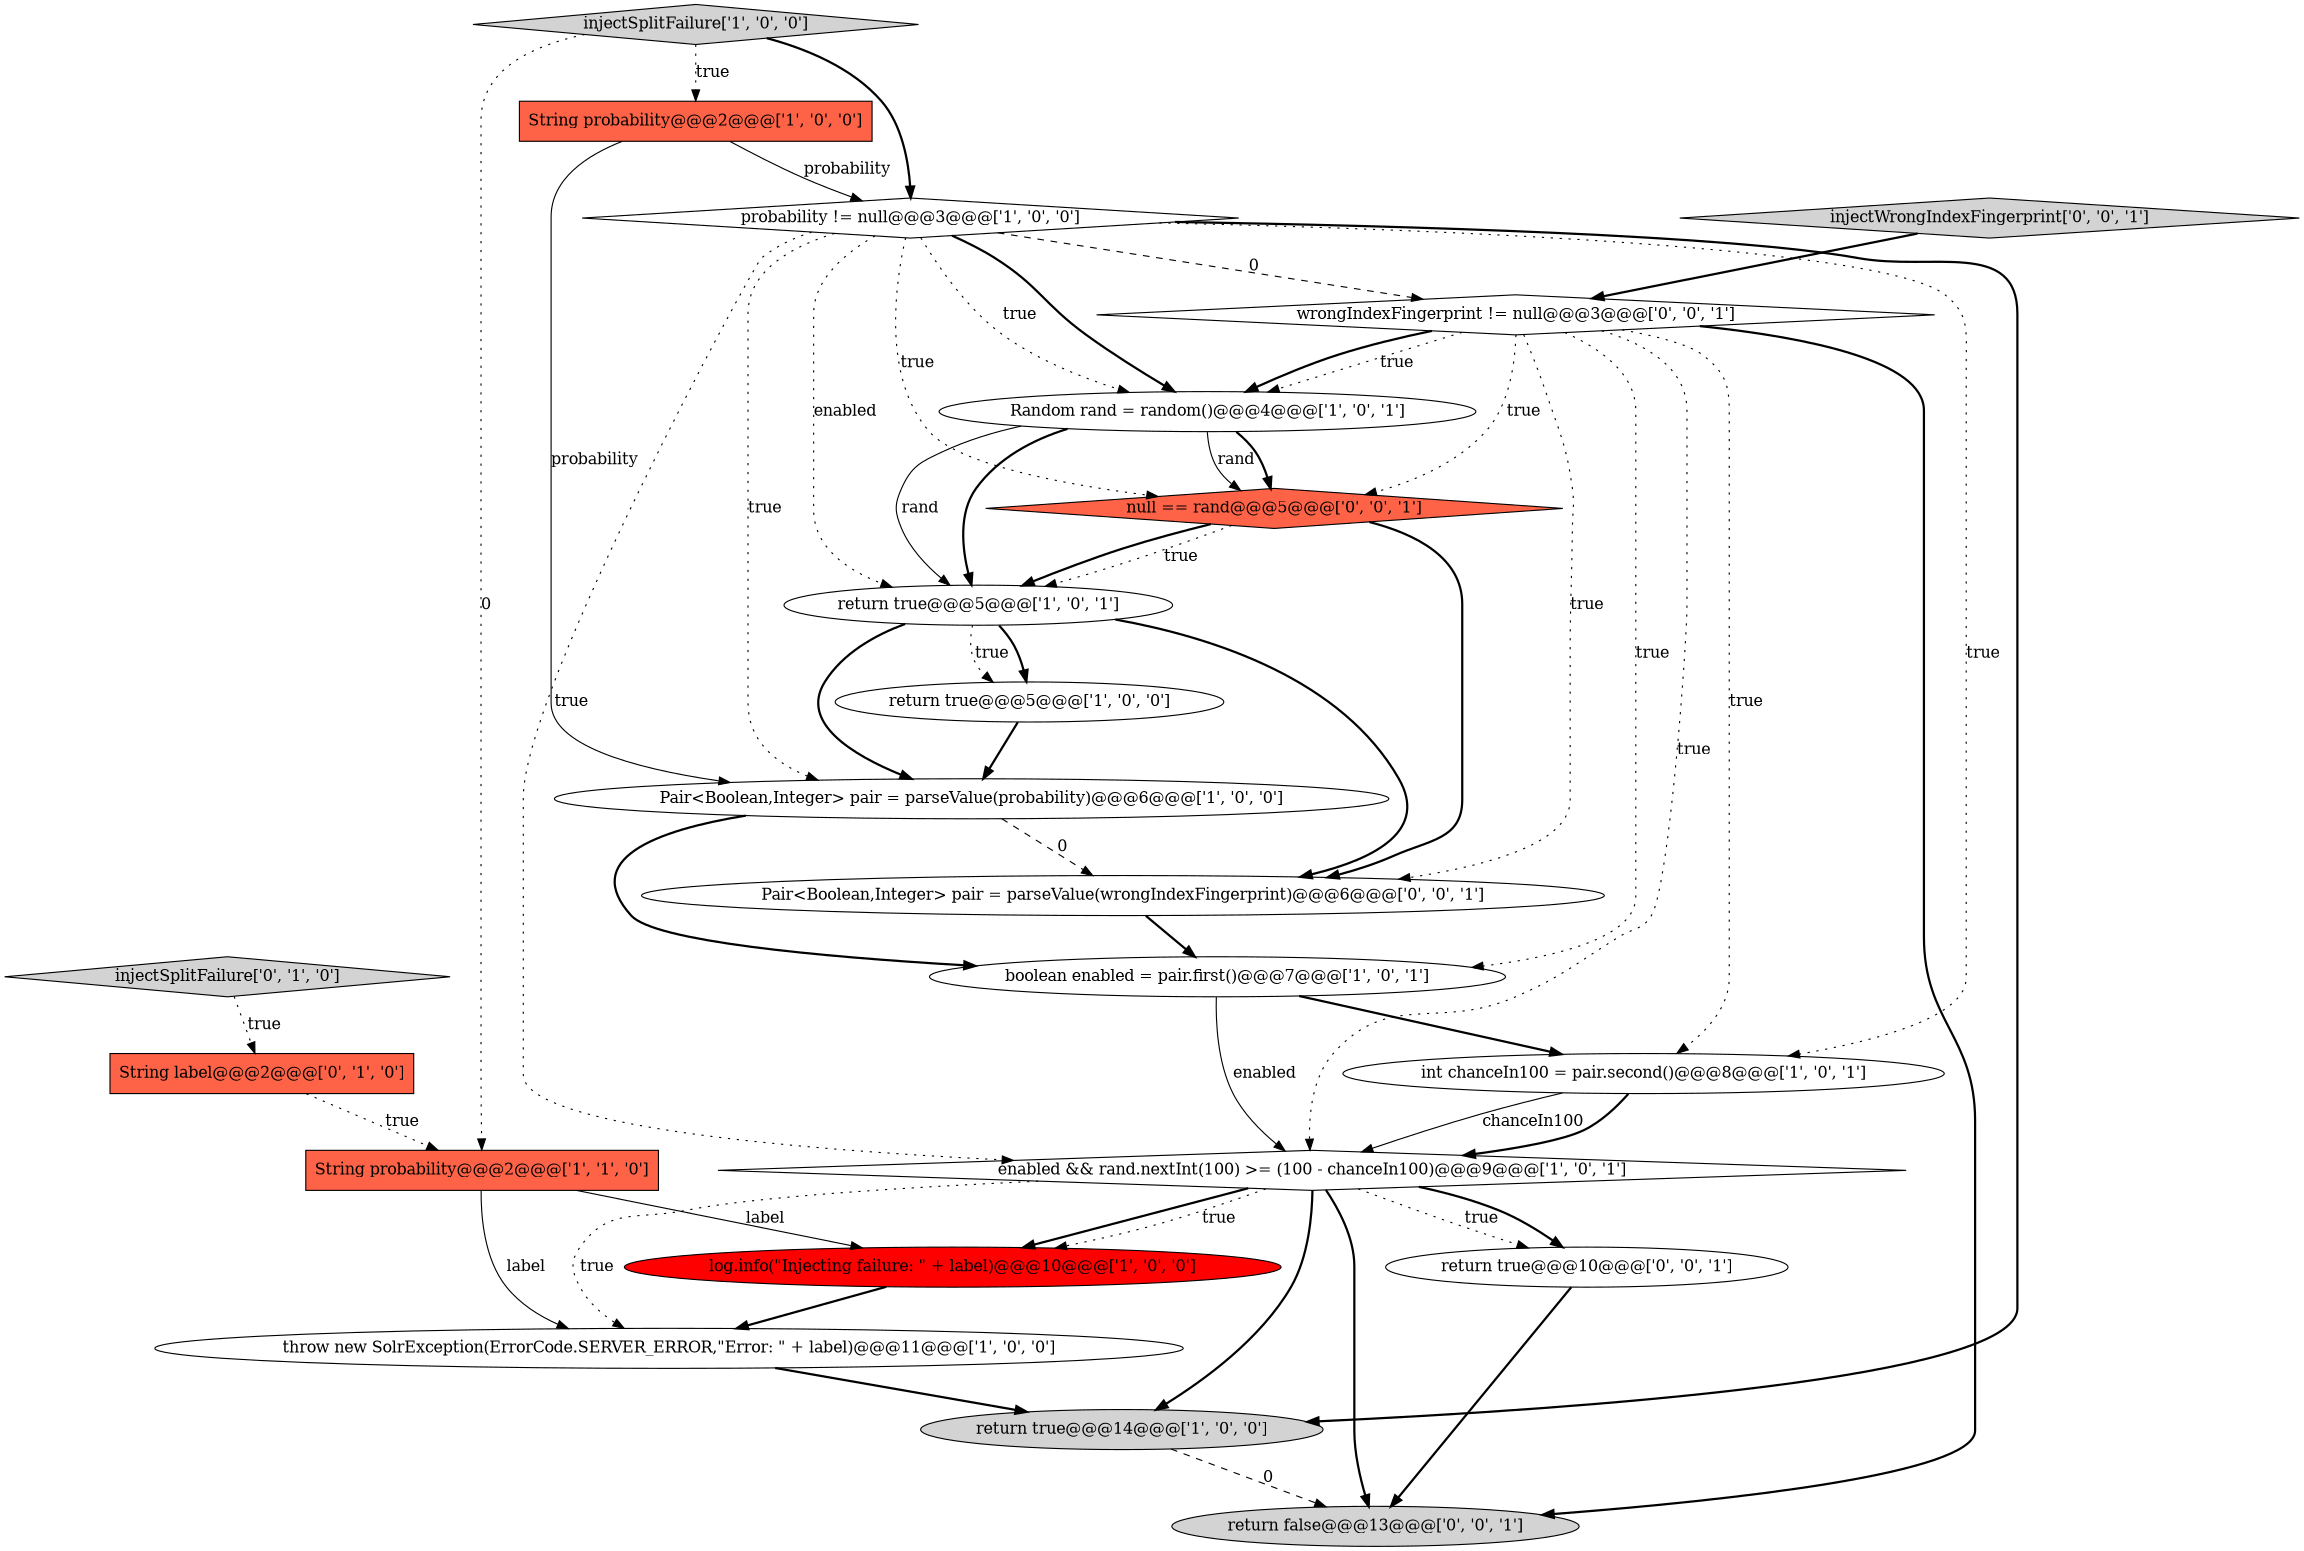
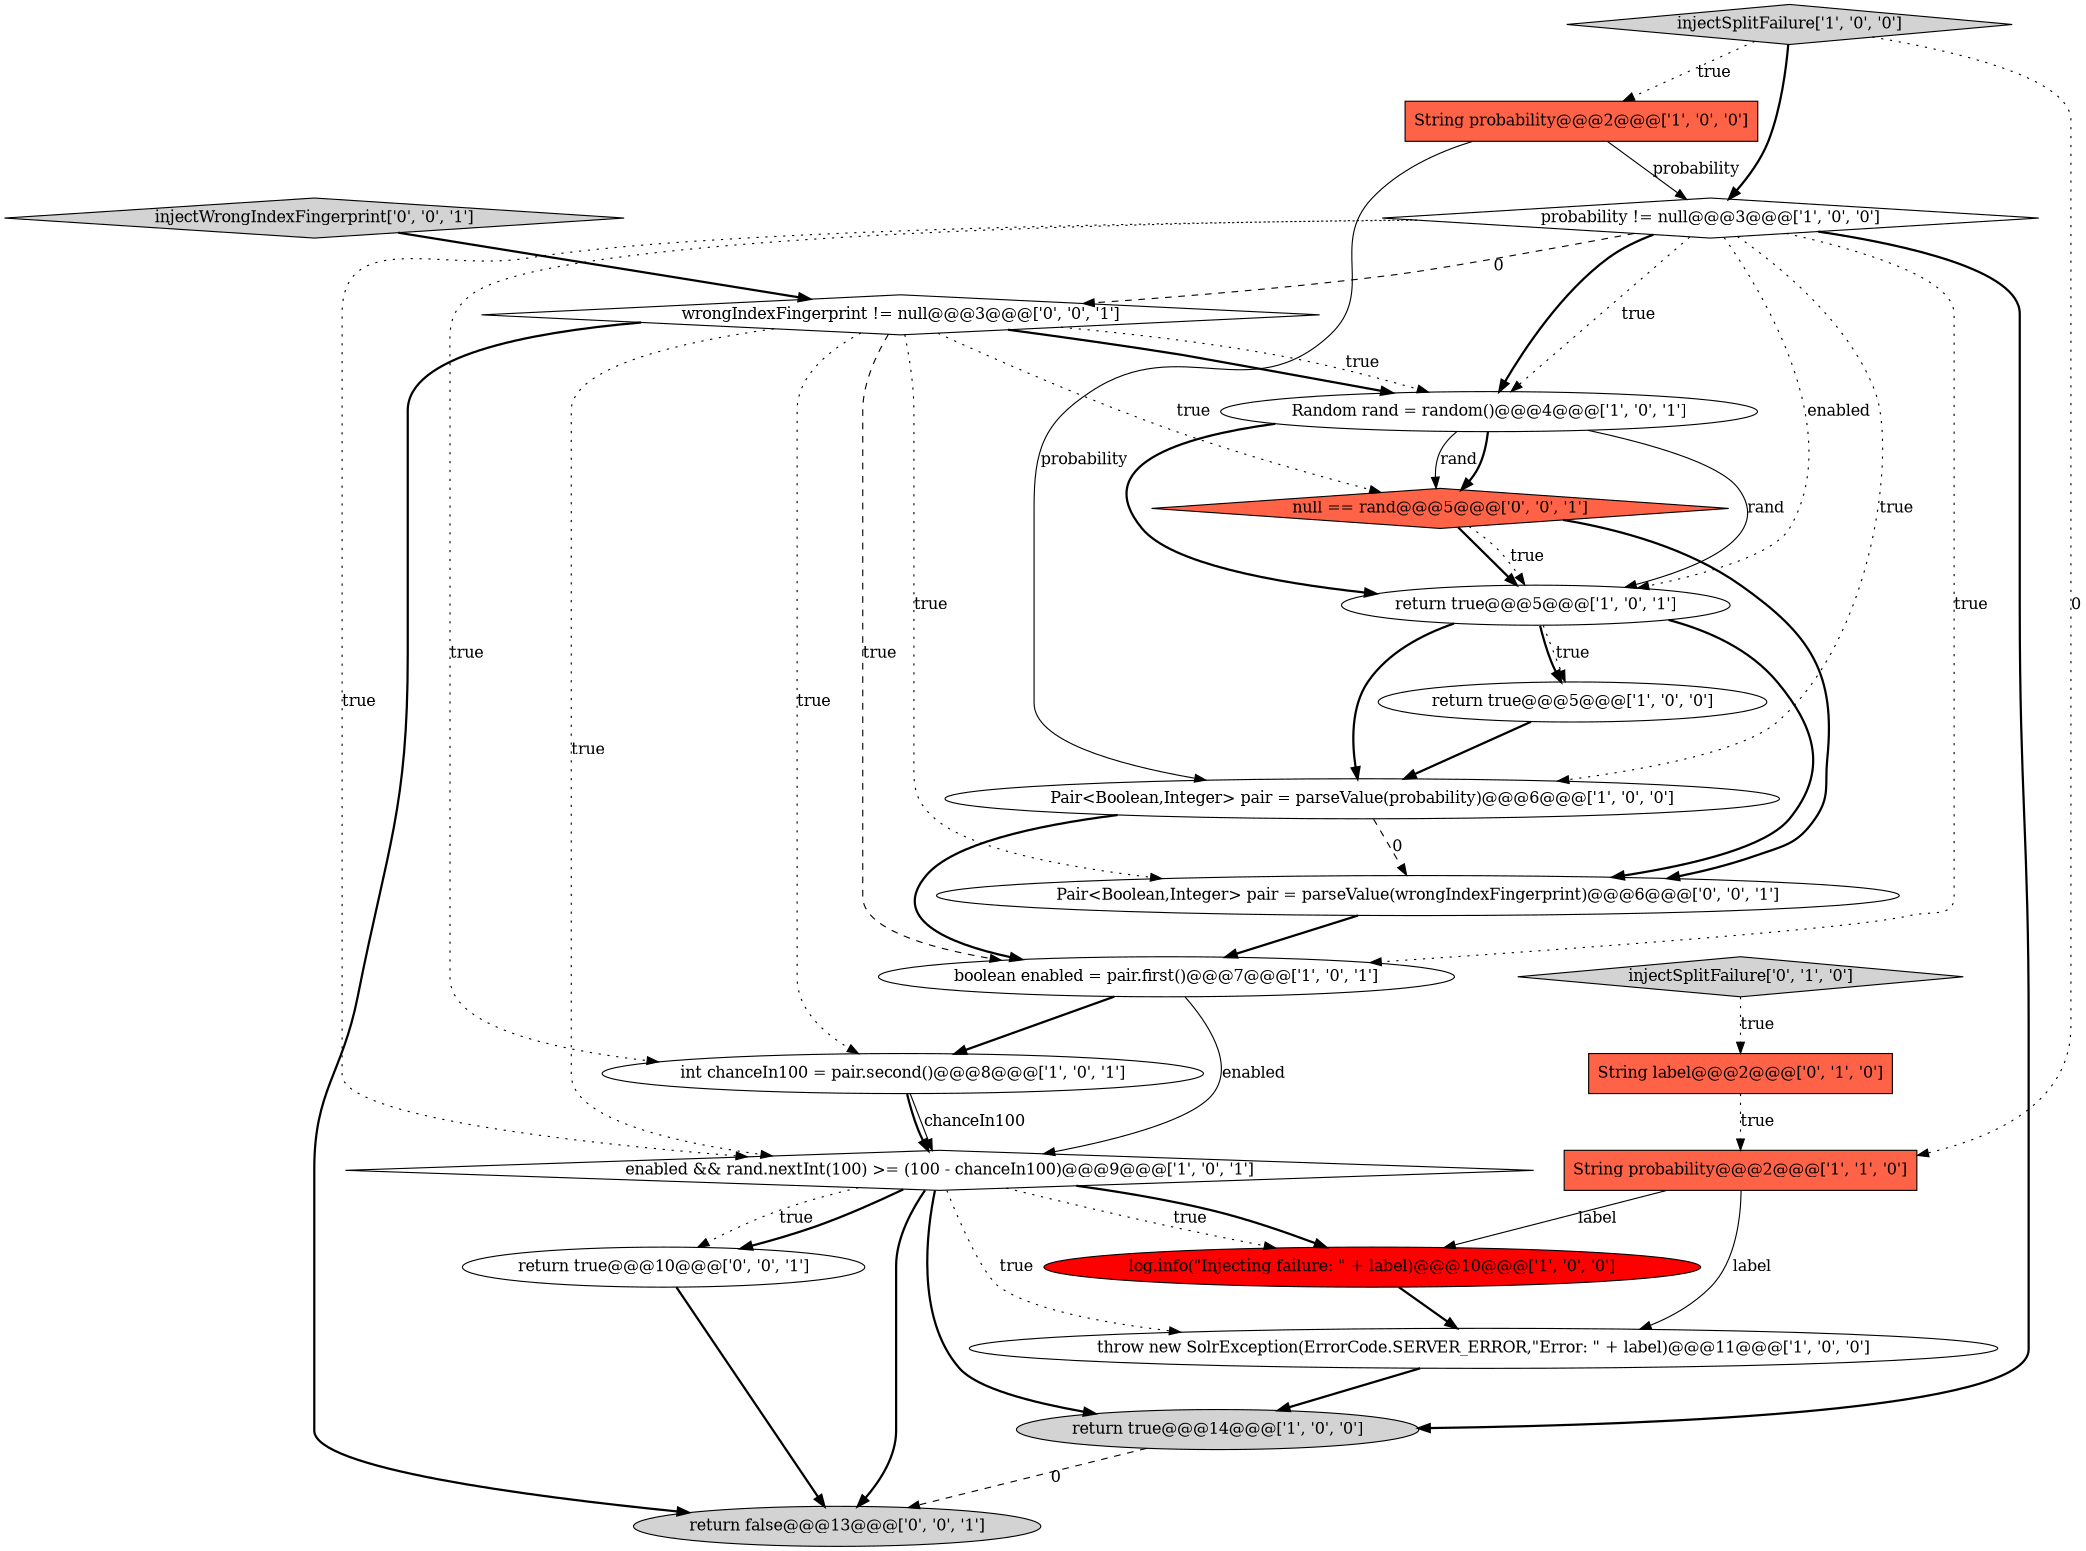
(940, 440) -> (1954, 801)
(1636, 687) -> (863, 687)
